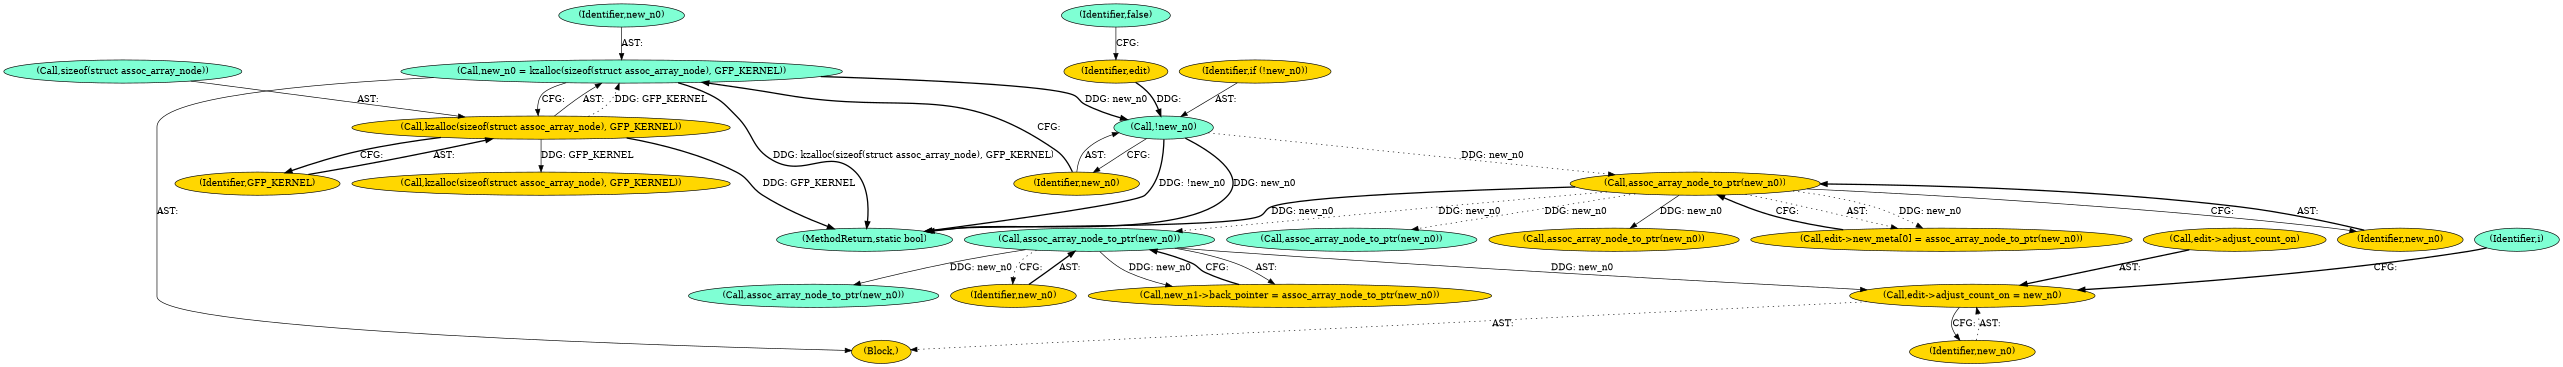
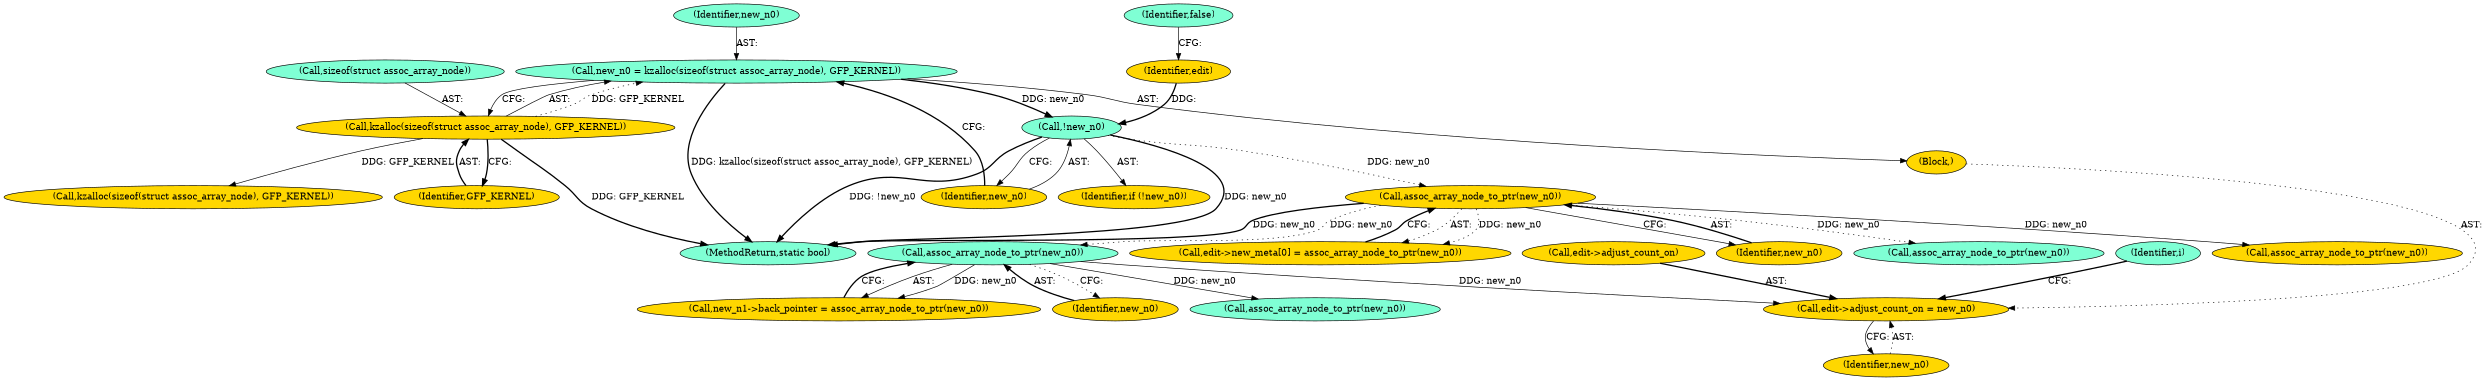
(1212, 98) -> (1104, 159)
(1392, 326) -> (2458, 231)
